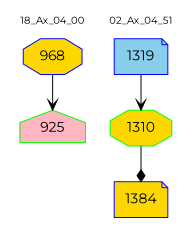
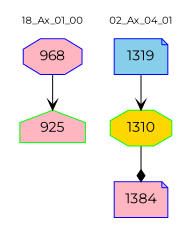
(53, 21) -> (53, 21)
(141, 21) -> (141, 21)
(53, 57) -> (53, 57)
(141, 200) -> (141, 200)
